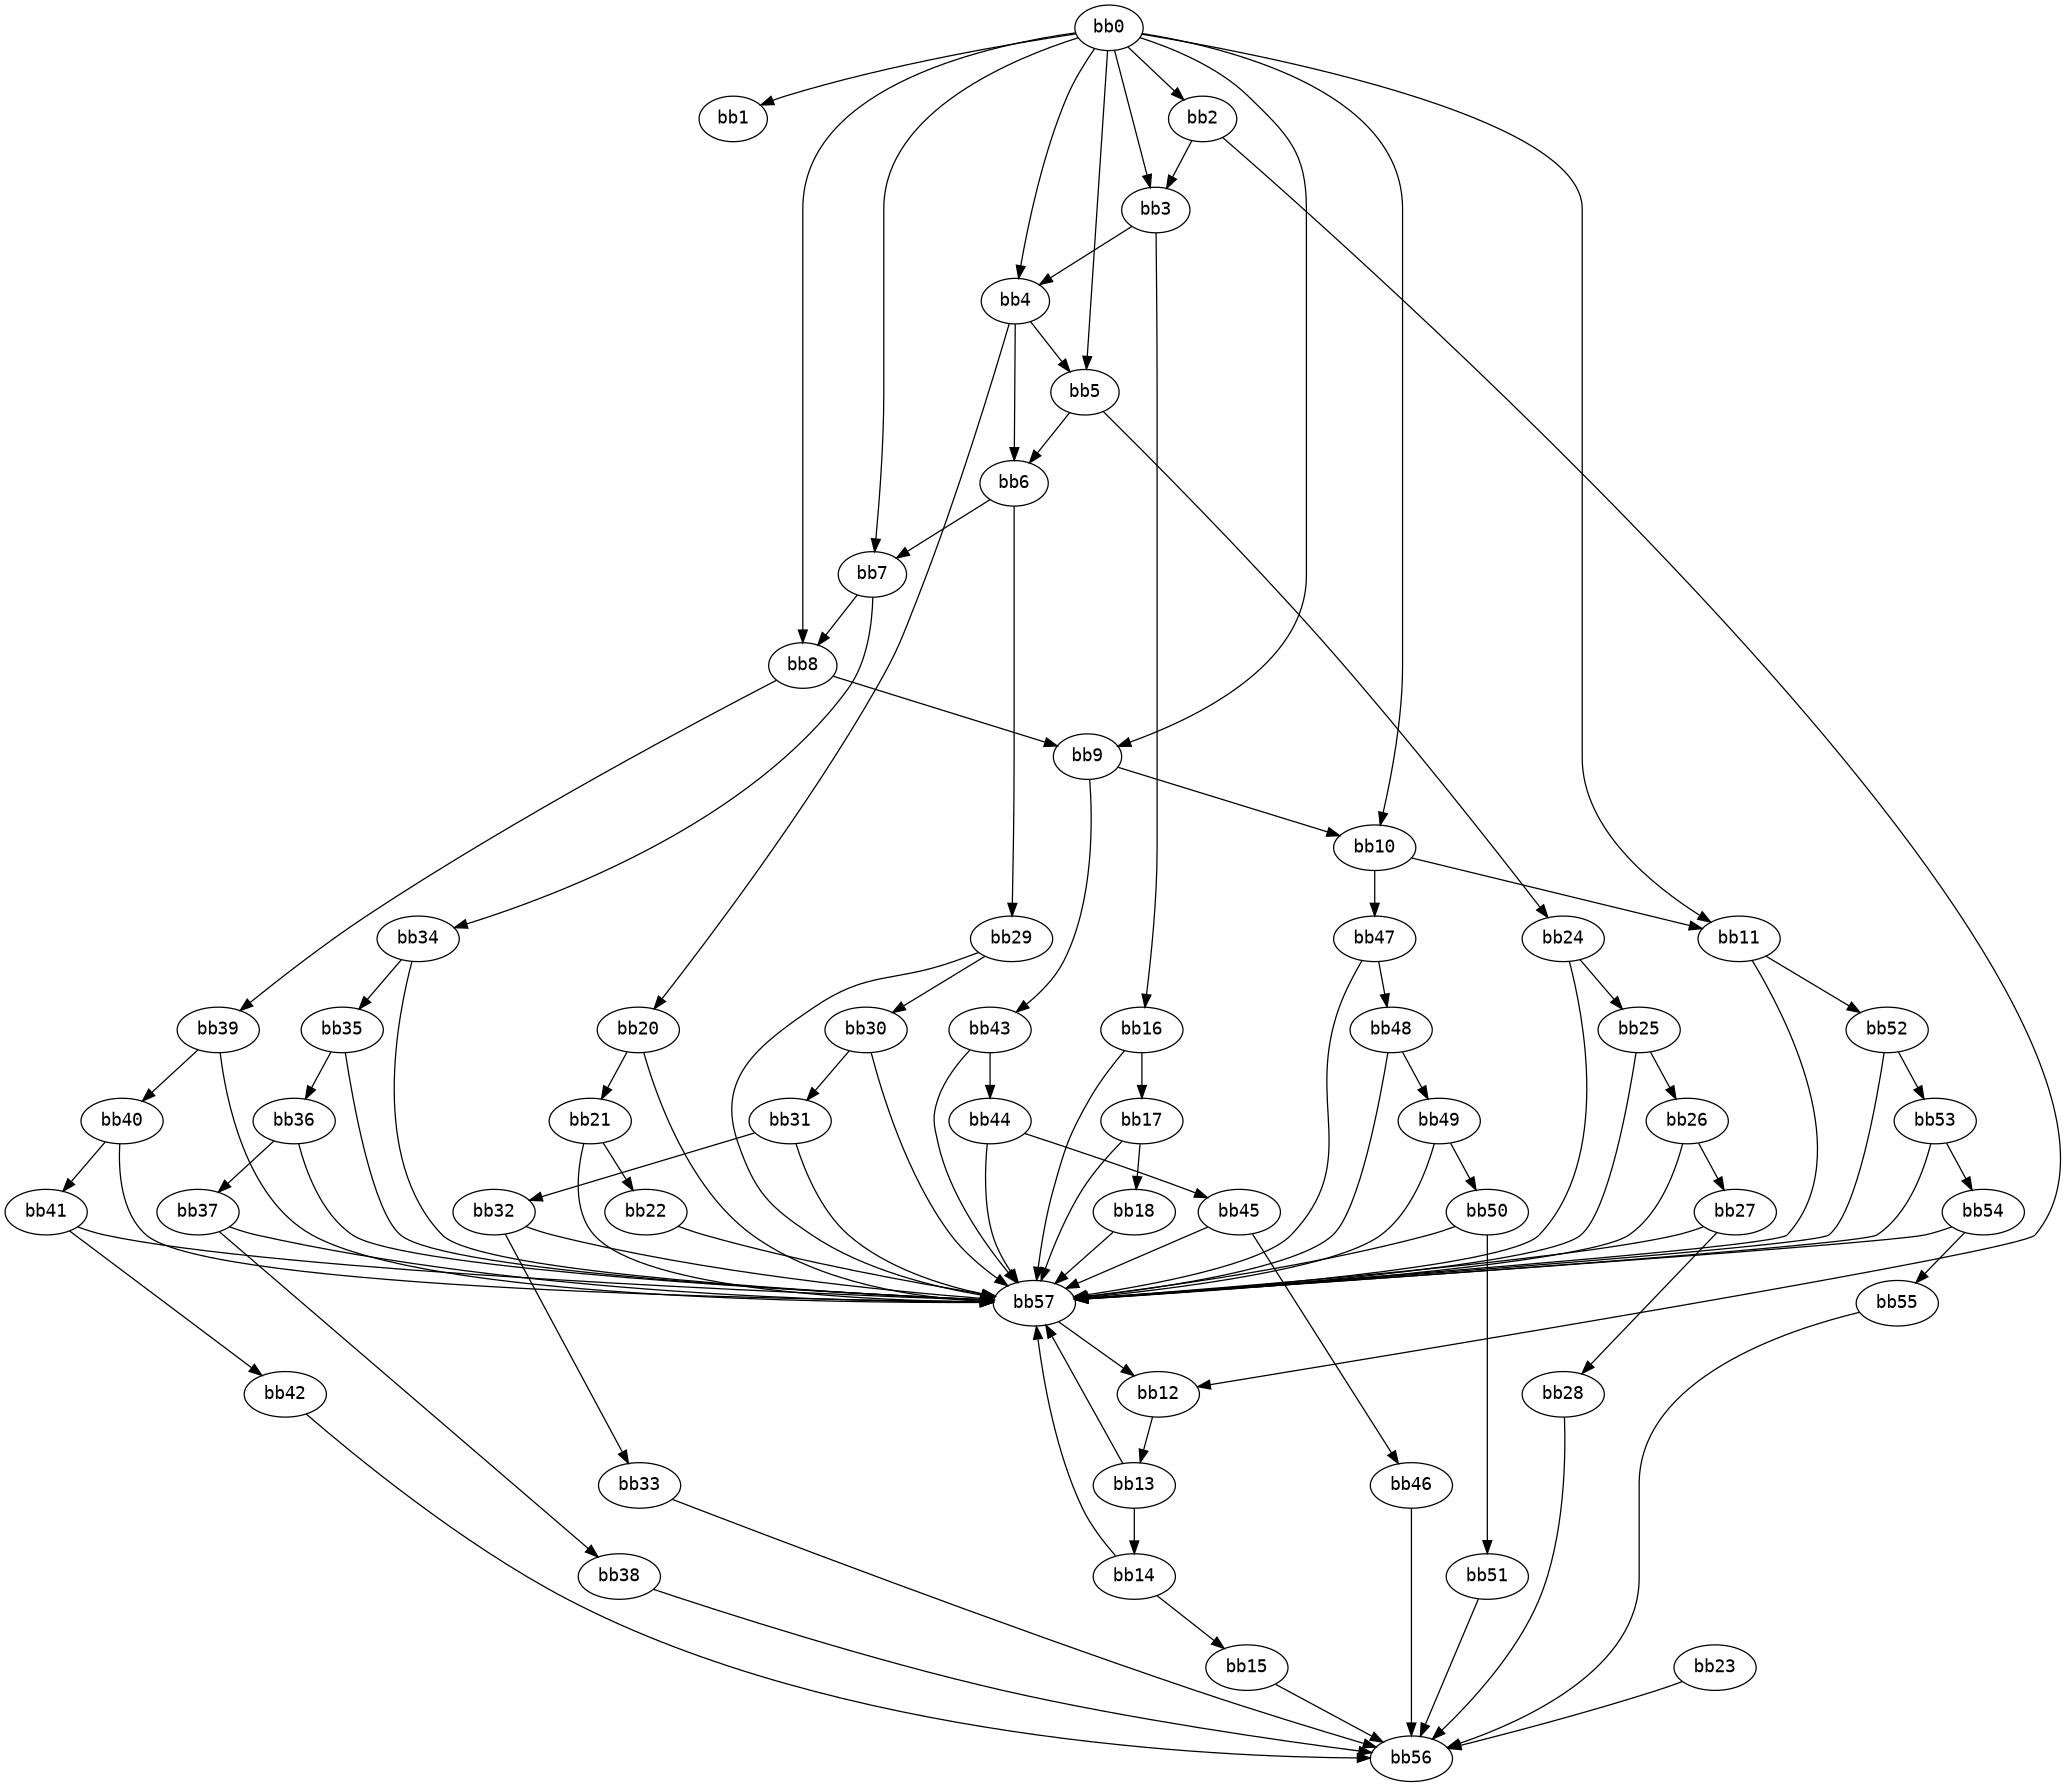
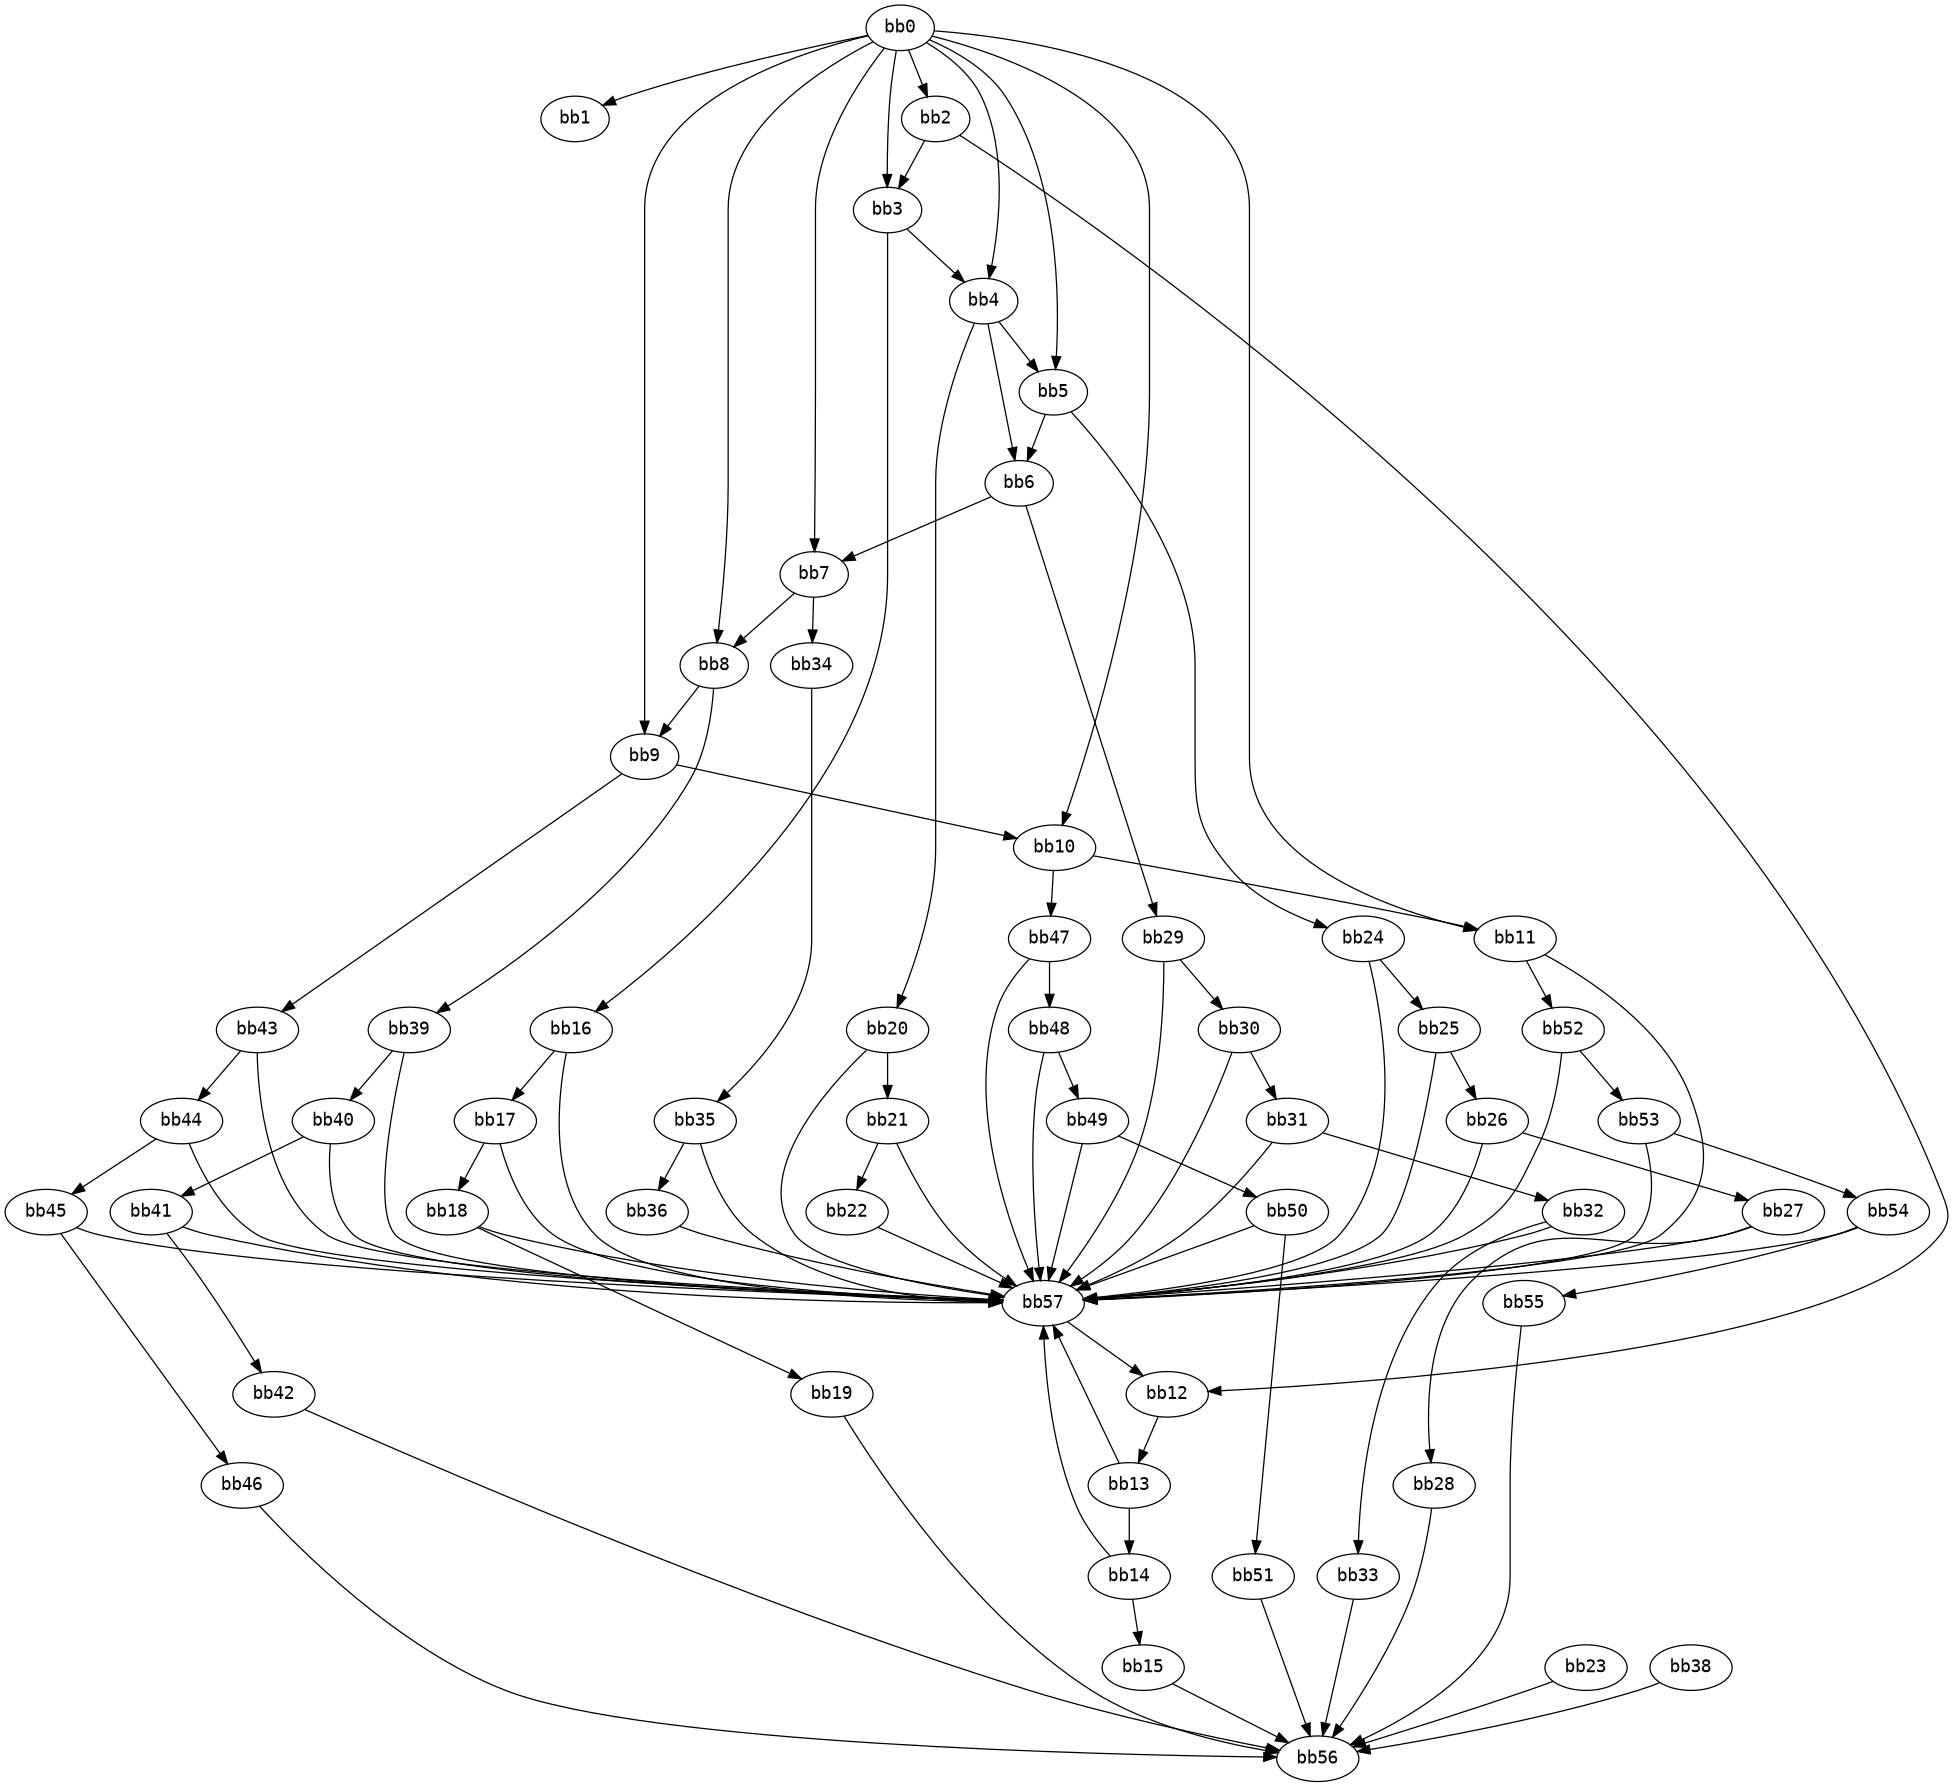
(198, 1212) -> none
(465, 1246) -> none
none -> (832, 1394)
